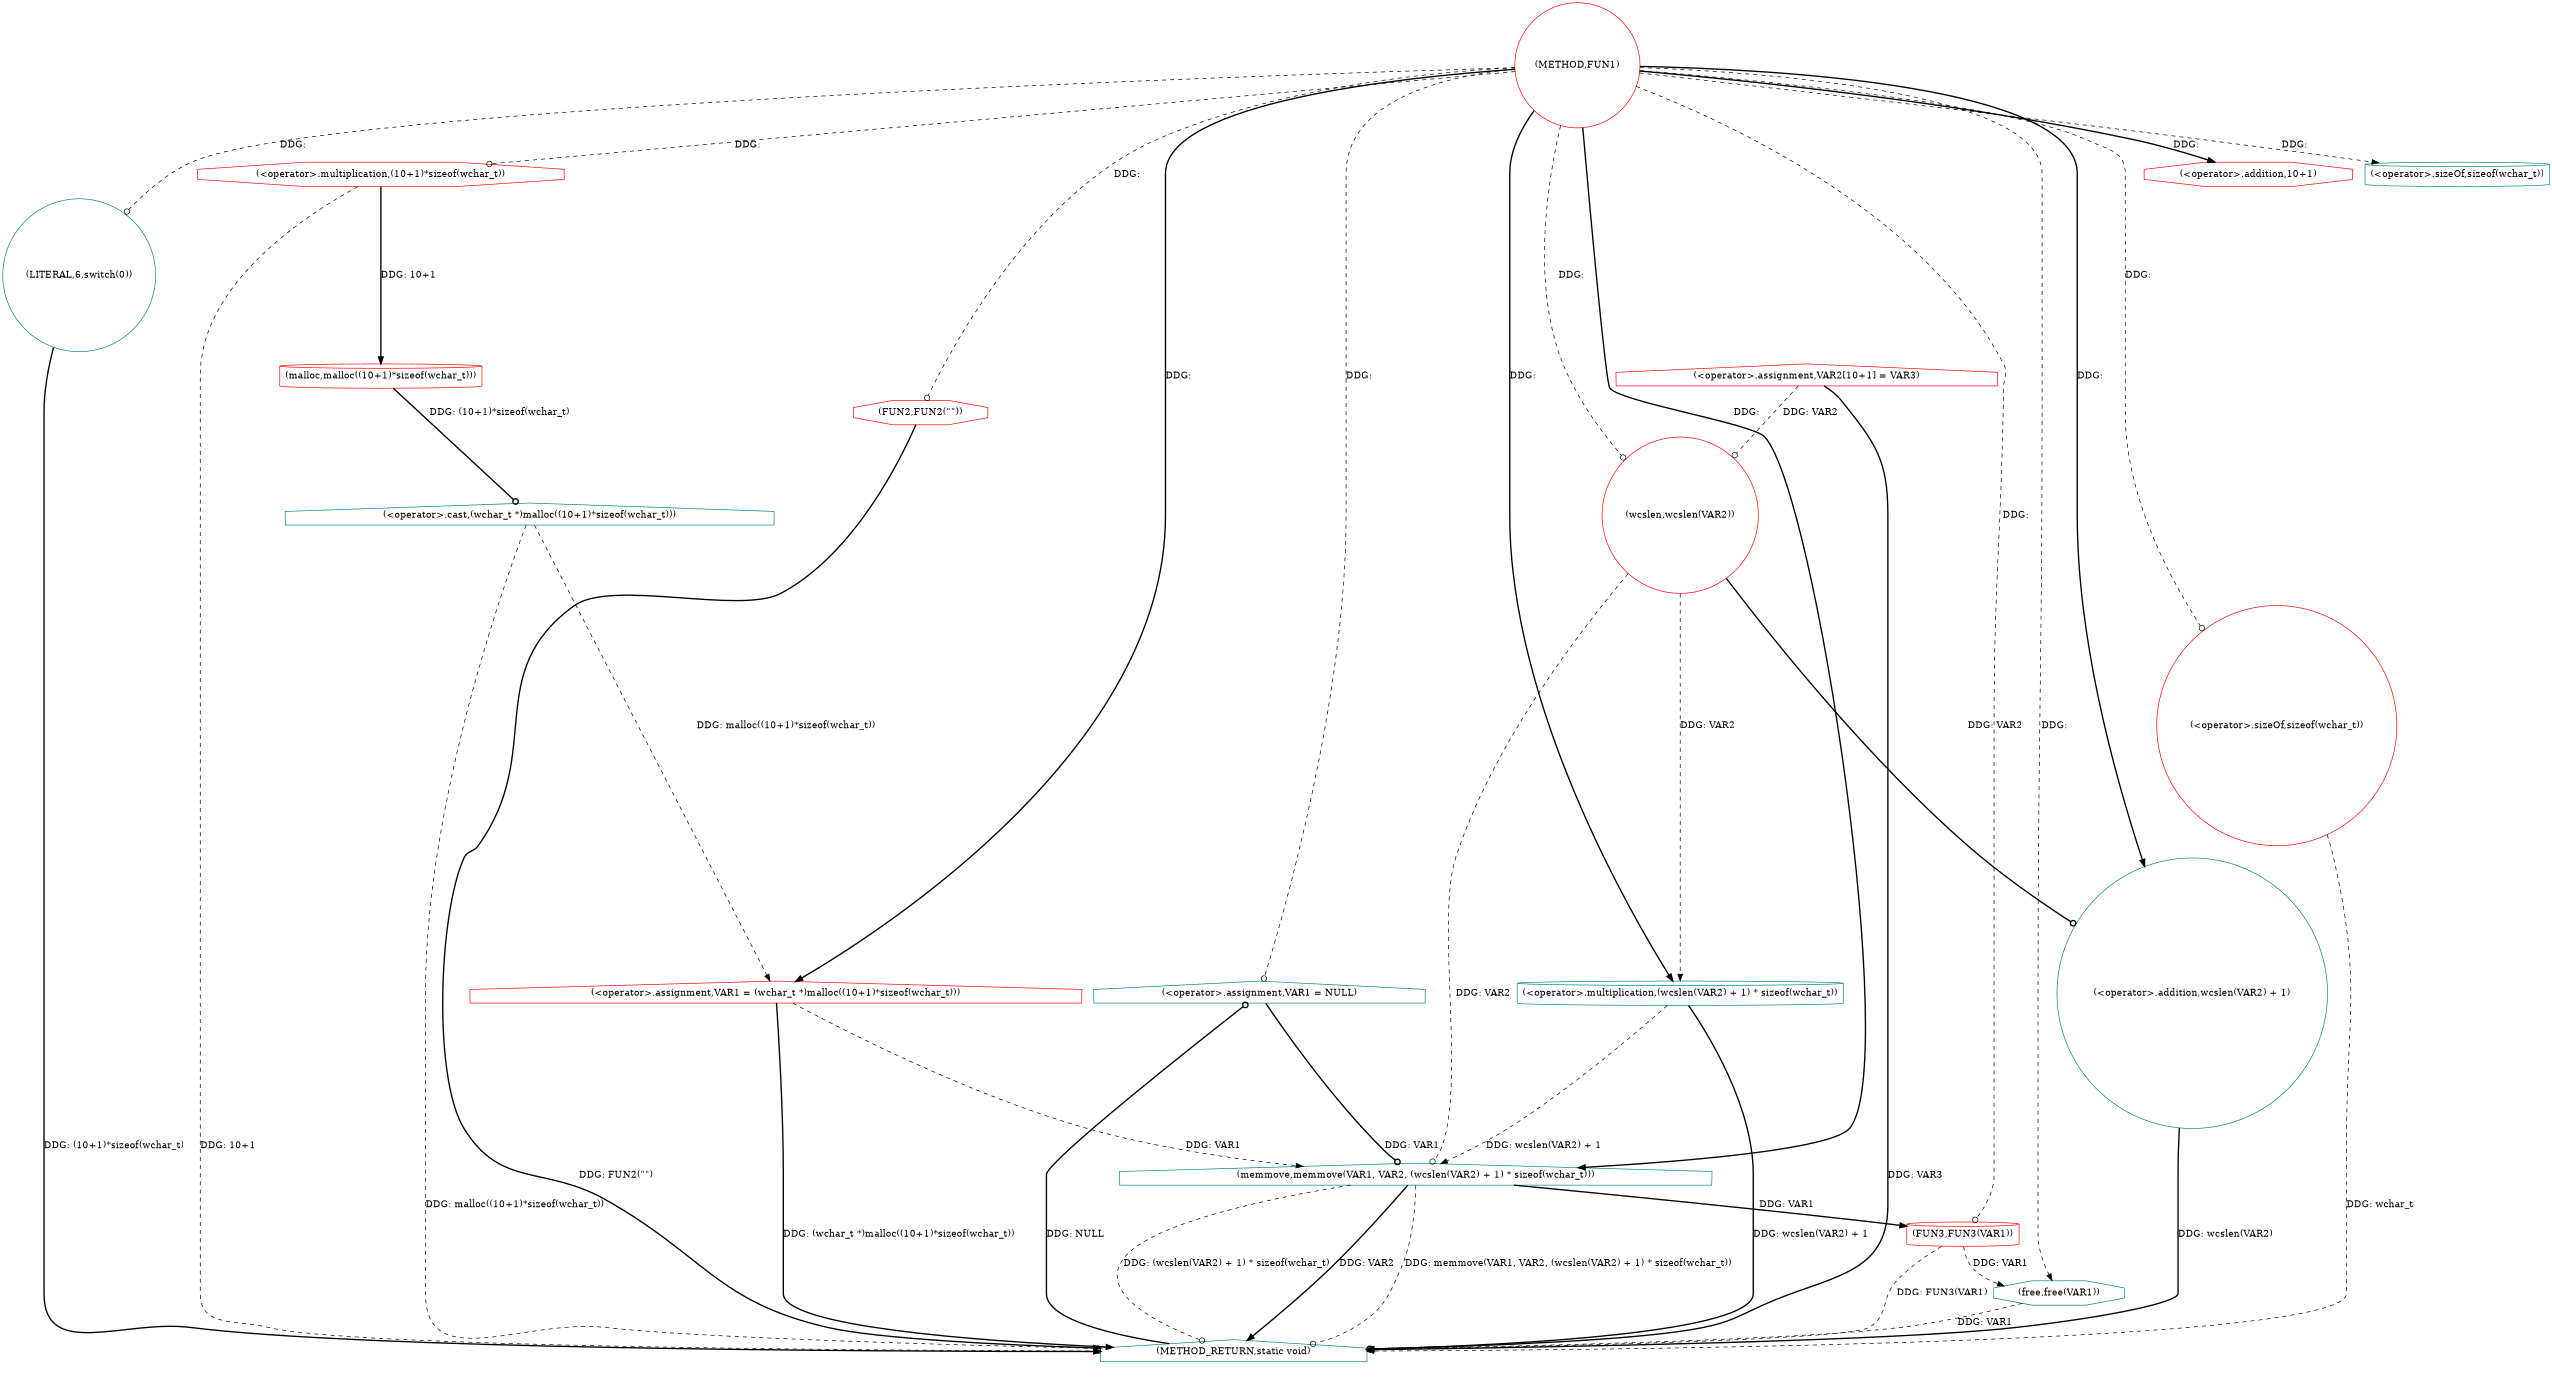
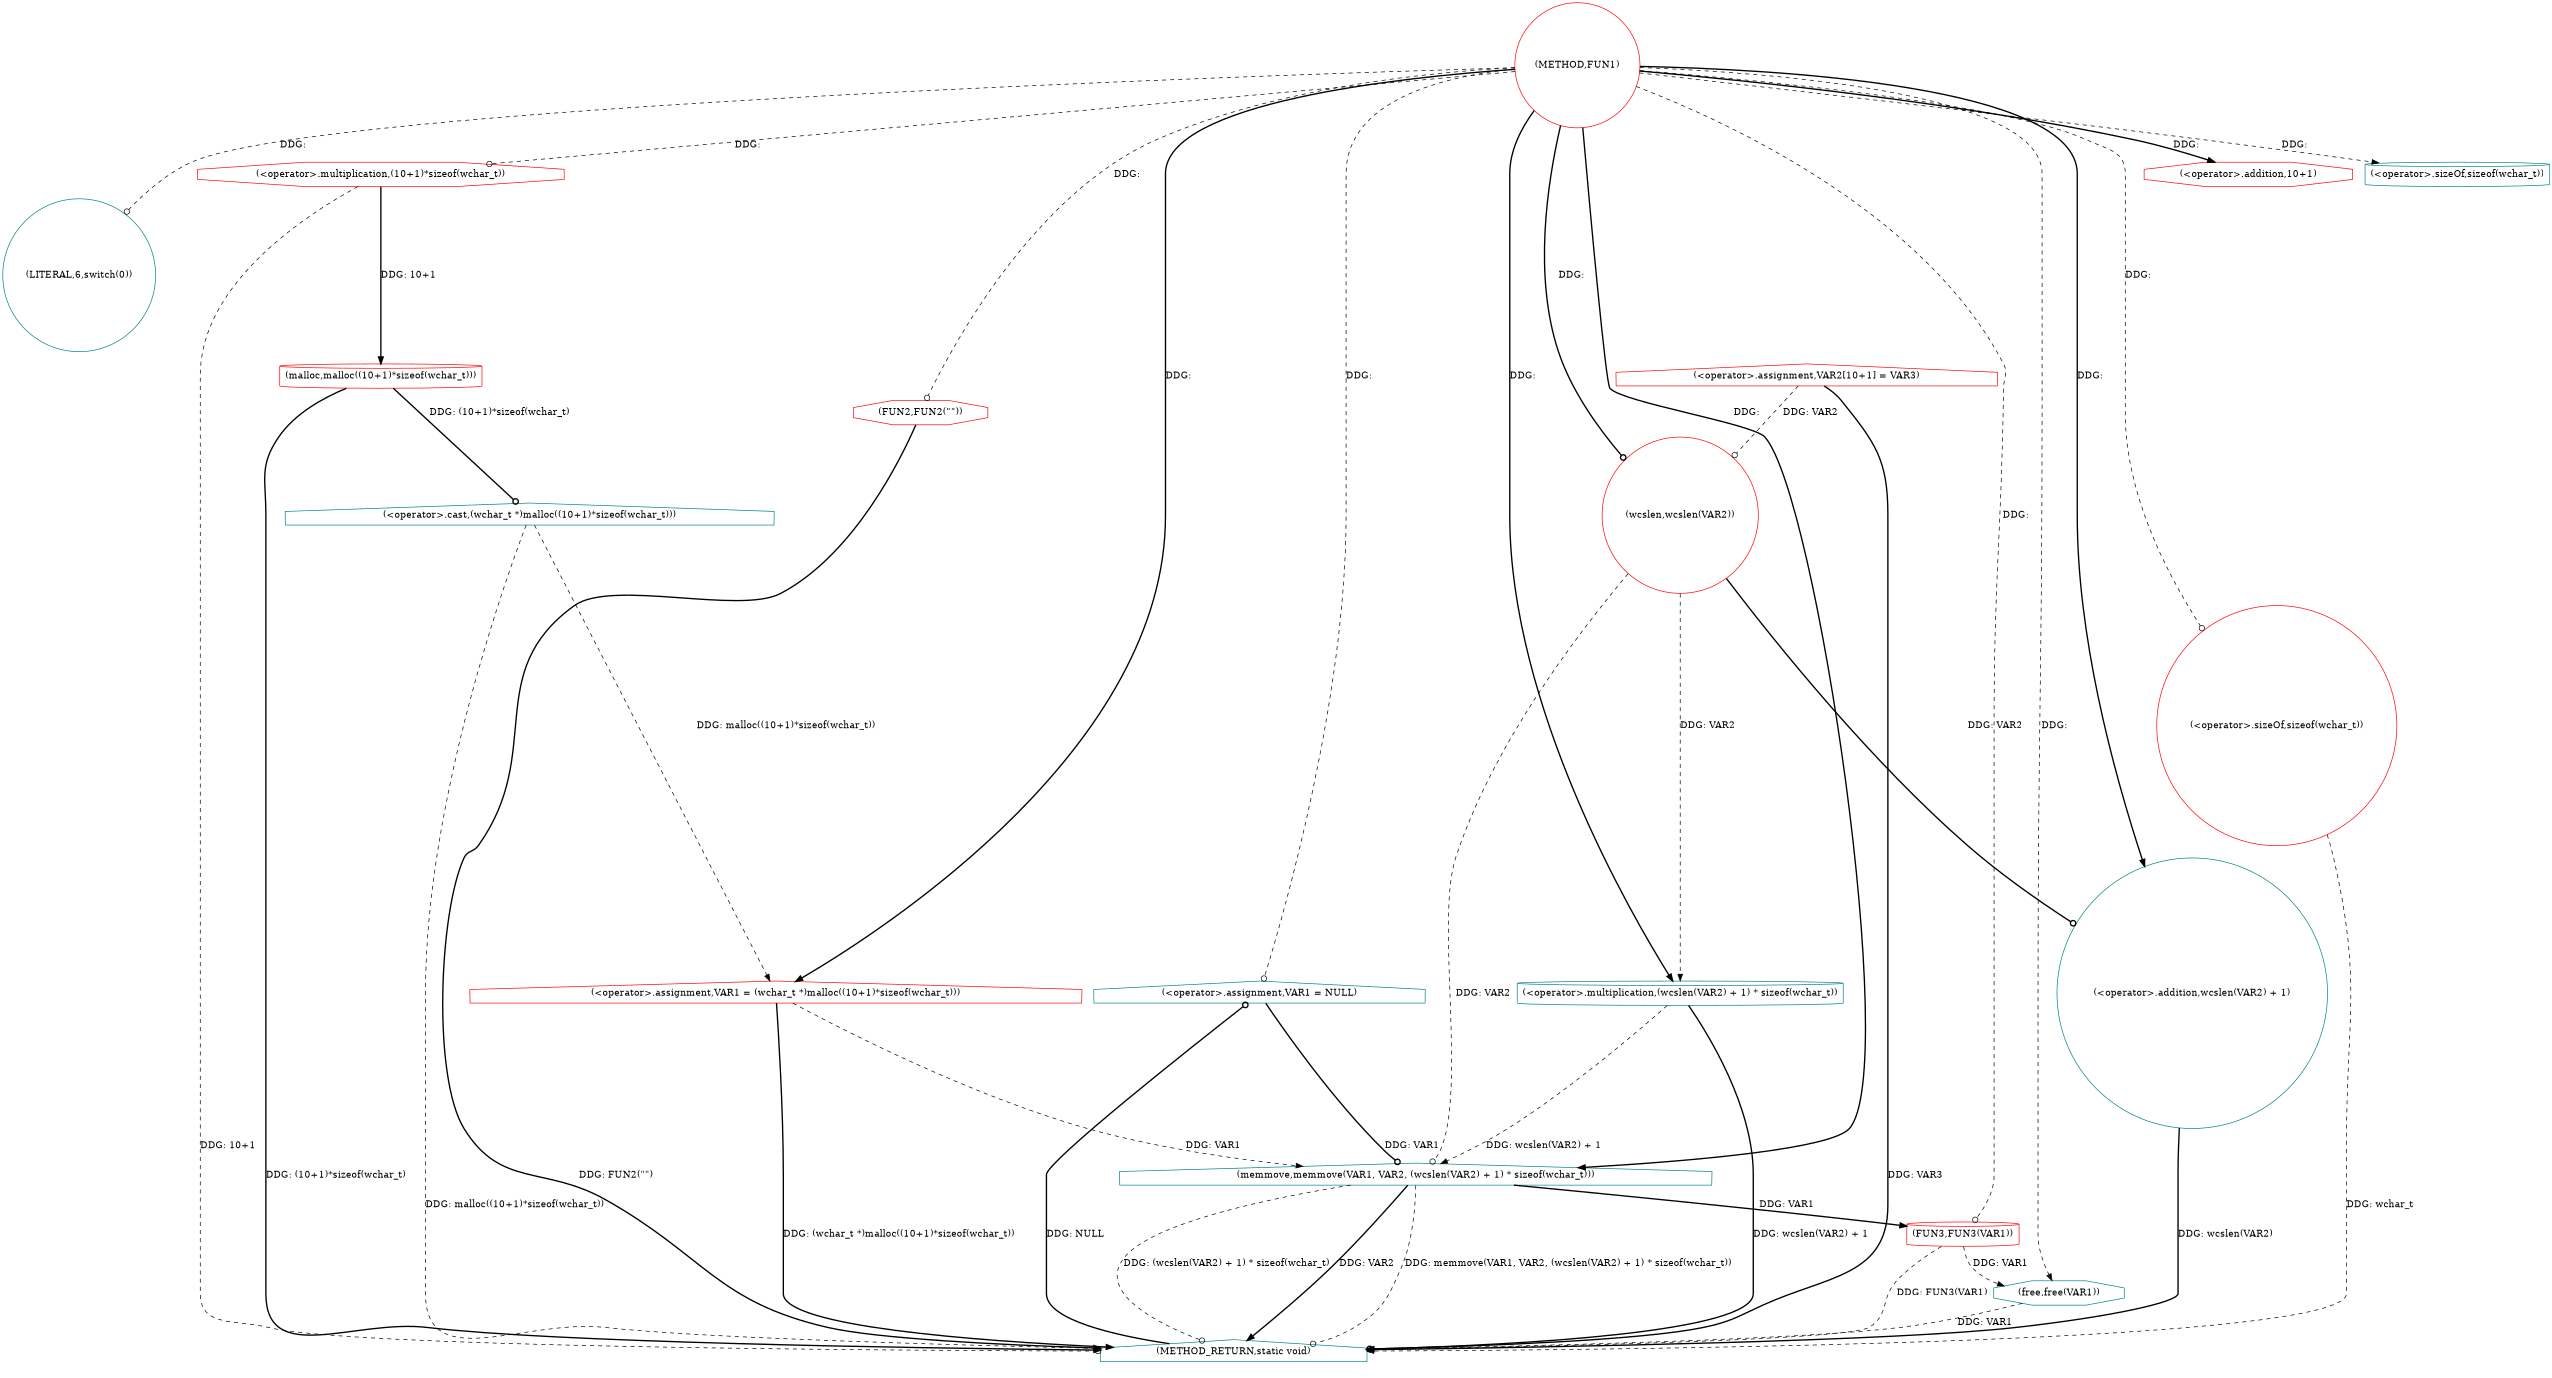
(1547, 300) -> (1547, 300)
(426, 1252) -> (426, 1252)
(84, 1332) -> (266, 1249)
